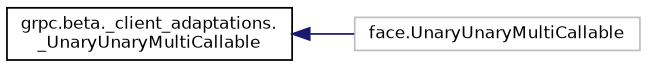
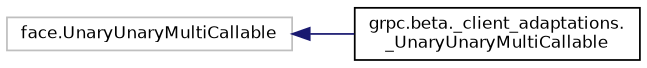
(332, 34) -> (332, 34)
